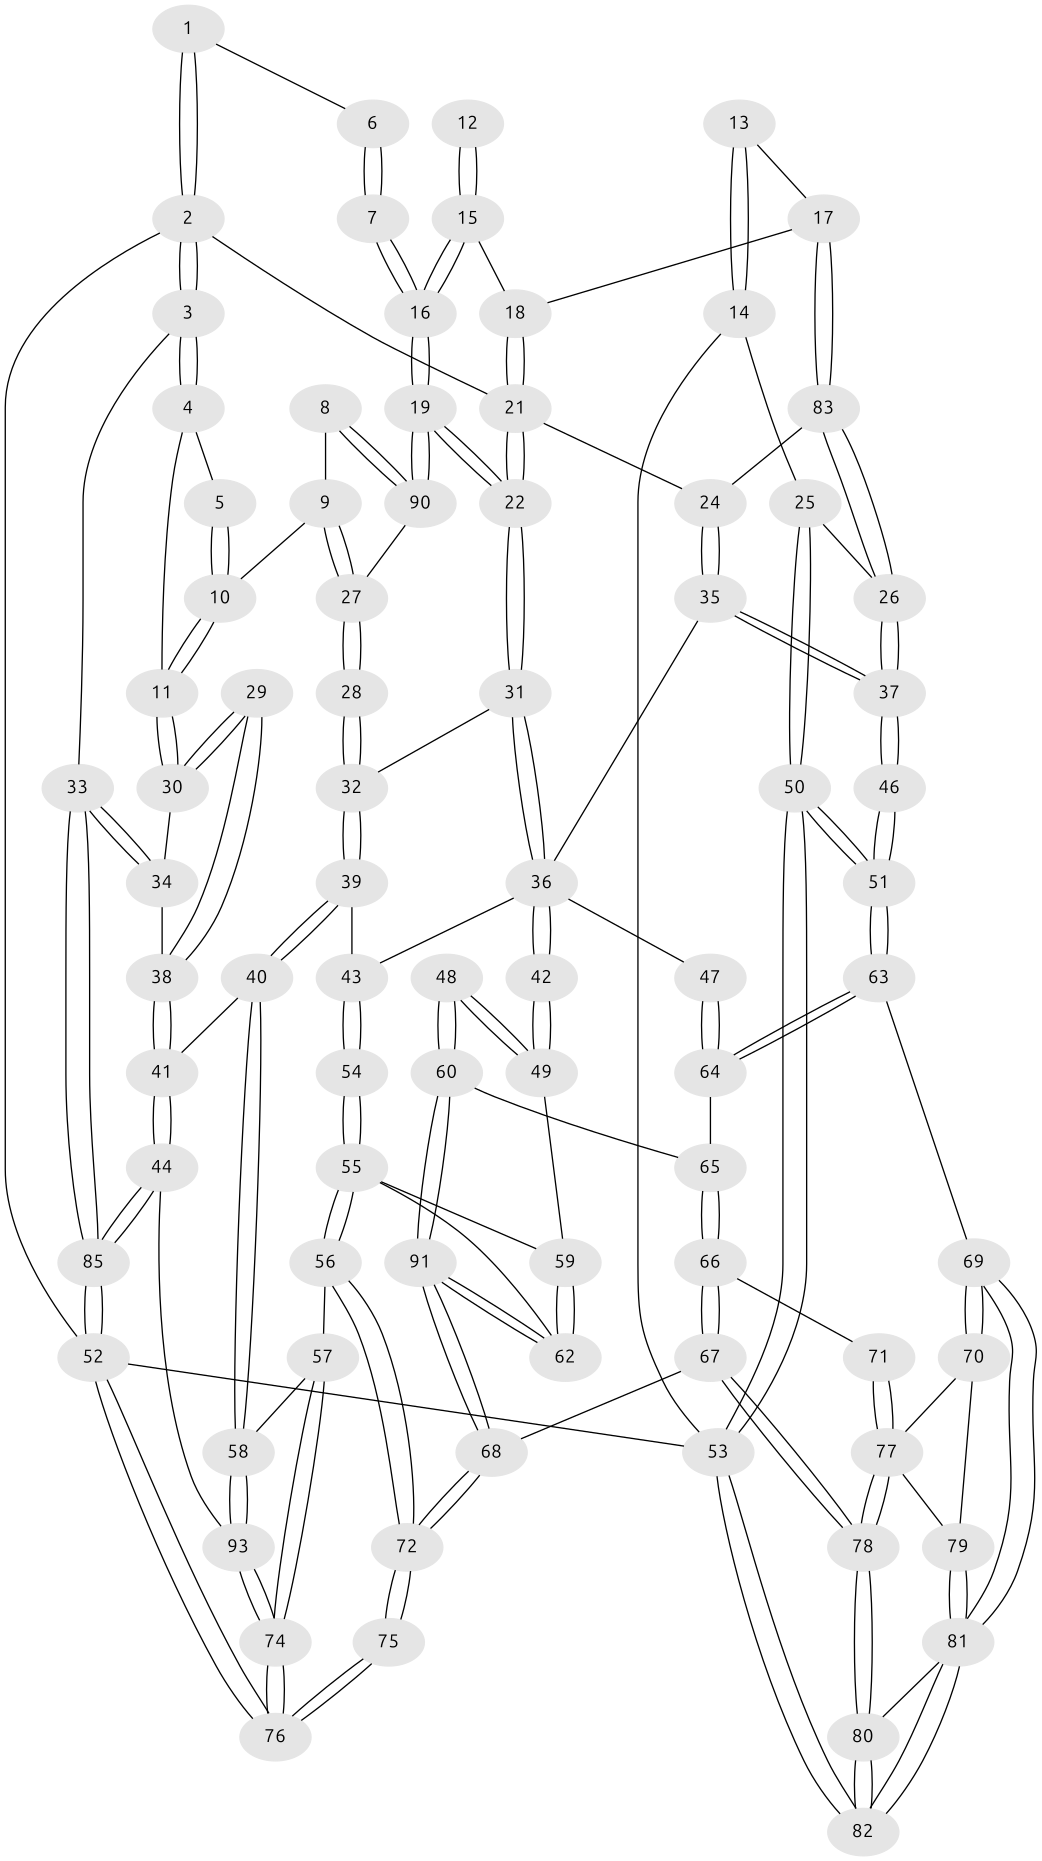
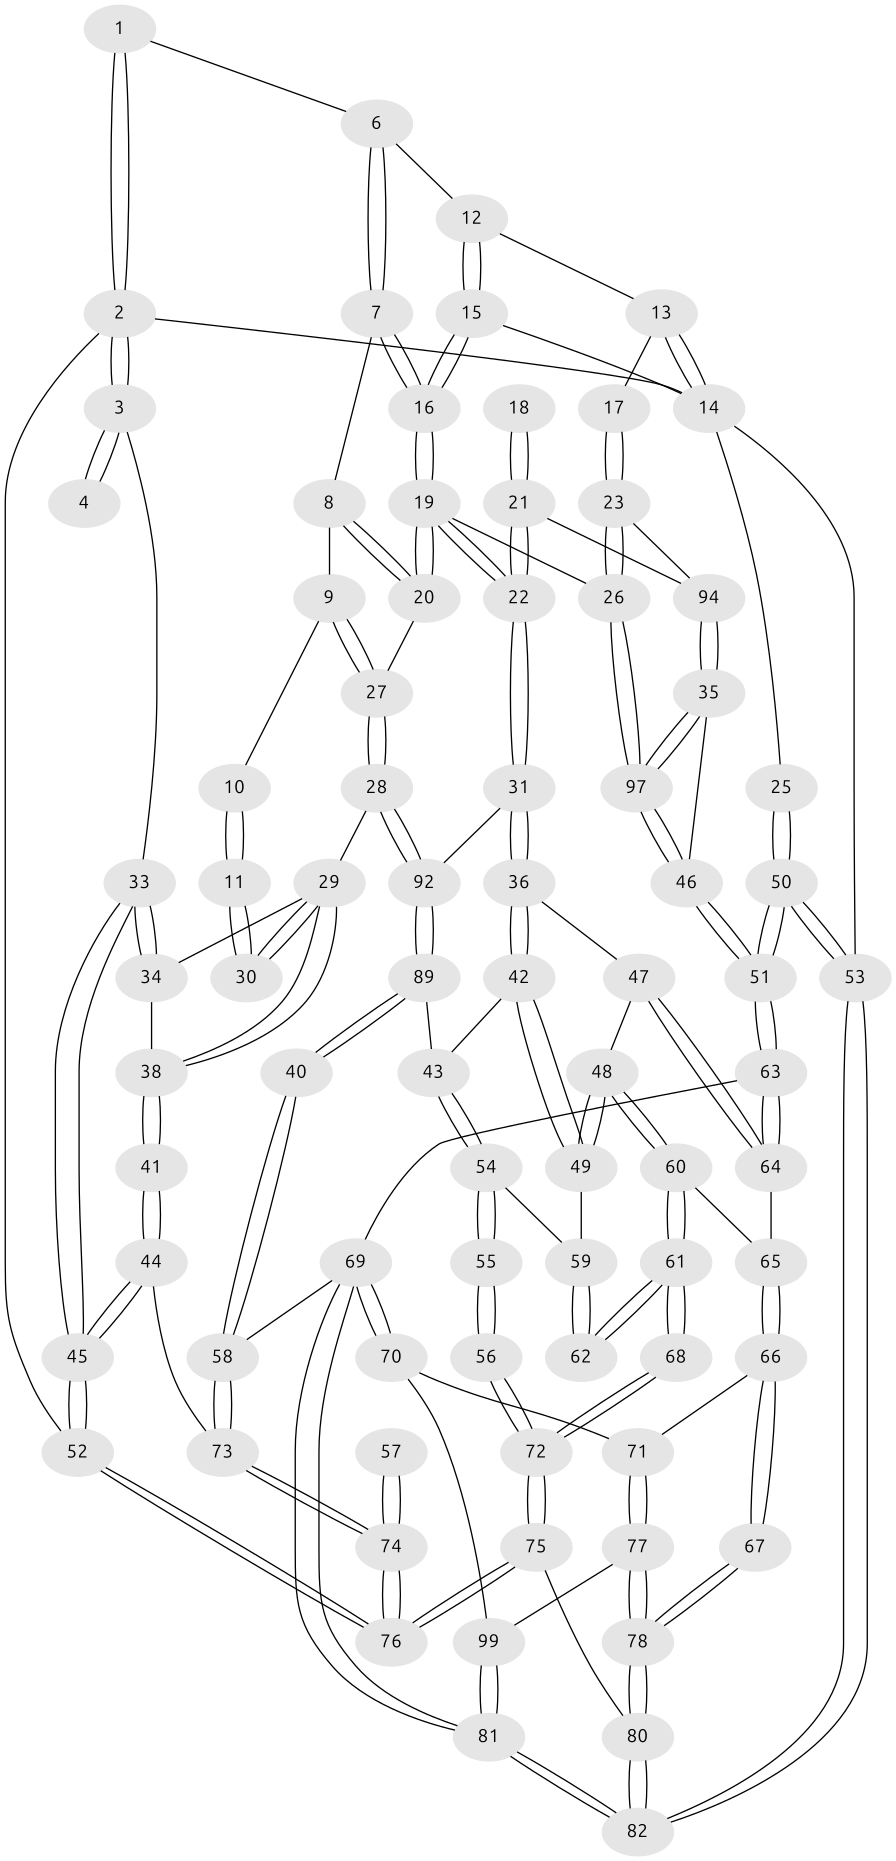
none -> (424, 171)
(492, 266) -> (593, 358)
none -> (567, 266)
(670, 266) -> none
(346, 322) -> (420, 350)
none -> (353, 409)
(824, 409) -> (614, 503)
(220, 503) -> none
(420, 503) -> (424, 598)
(710, 503) -> (709, 598)
(166, 550) -> none
(848, 551) -> (519, 551)
(890, 693) -> (637, 788)
(626, 741) -> (698, 788)
(352, 788) -> (424, 883)
(167, 836) -> (240, 931)
none -> (353, 836)
(352, 883) -> (424, 978)
(447, 931) -> (476, 1025)
(210, 1025) -> none
none -> (621, 1026)
(459, 1215) -> (534, 1215)
(476, 1247) -> none
(94, 1263) -> (78, 1358)
(420, 1263) -> (676, 1263)
(324, 1310) -> none
(392, 1403) -> none
(281, 1405) -> (289, 1310)
(601, 1405) -> none
(931, 1405) -> (533, 1412)
(239, 1547) -> (223, 1452)
(958, 1547) -> (489, 1642)
(911, 1690) -> (580, 1646)
